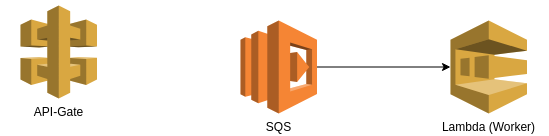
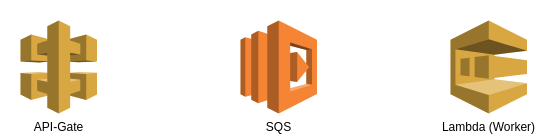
(59, 52) -> (59, 67)
(380, 67) -> none
